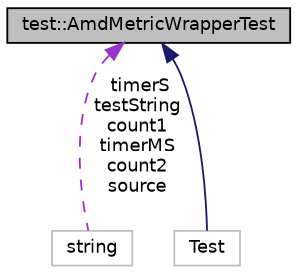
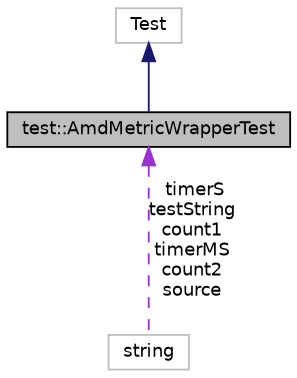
(199, 143) -> (149, 87)
